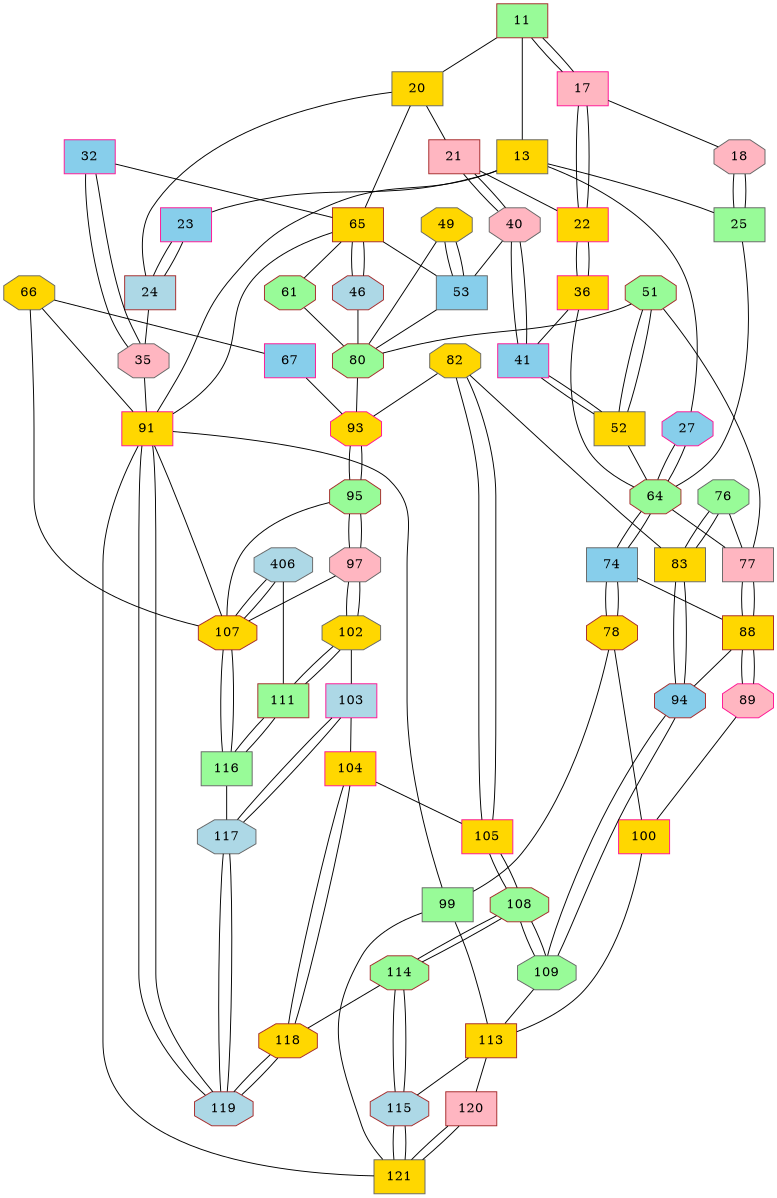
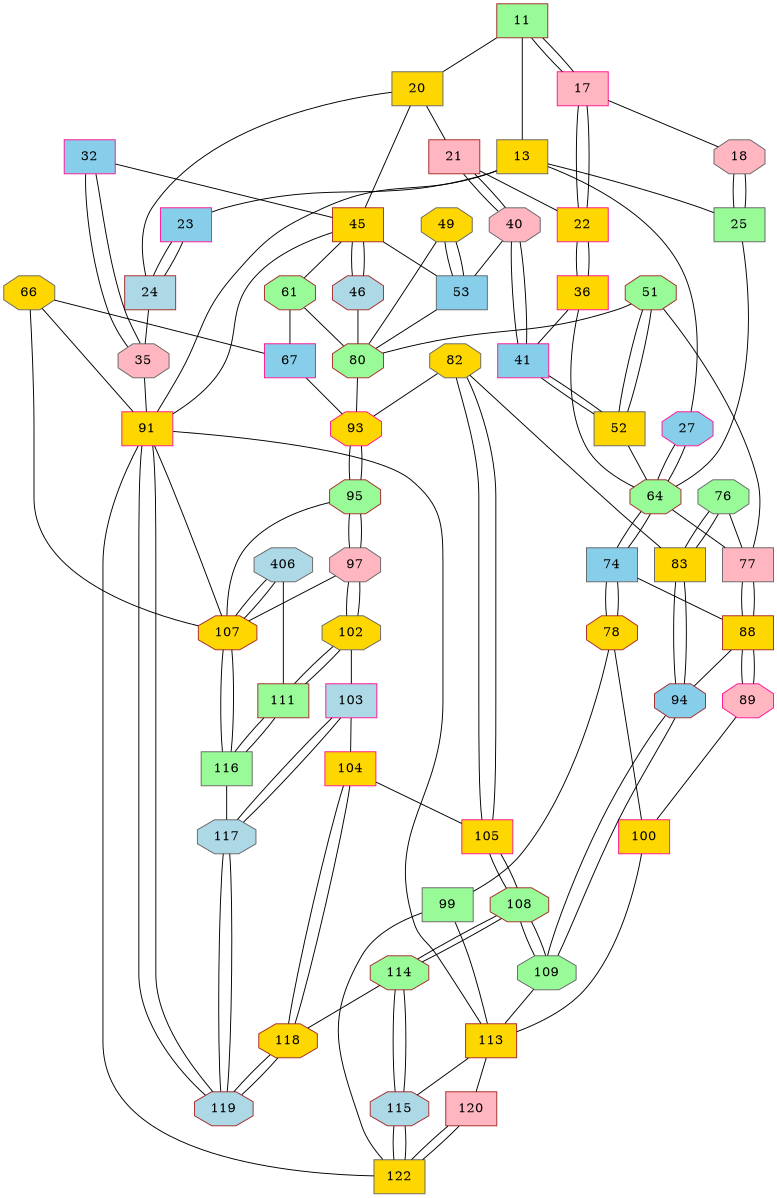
(358, 225) -> (358, 225)
none -> (290, 327)
(407, 571) -> (443, 638)
(400, 1177) -> (400, 1177)
